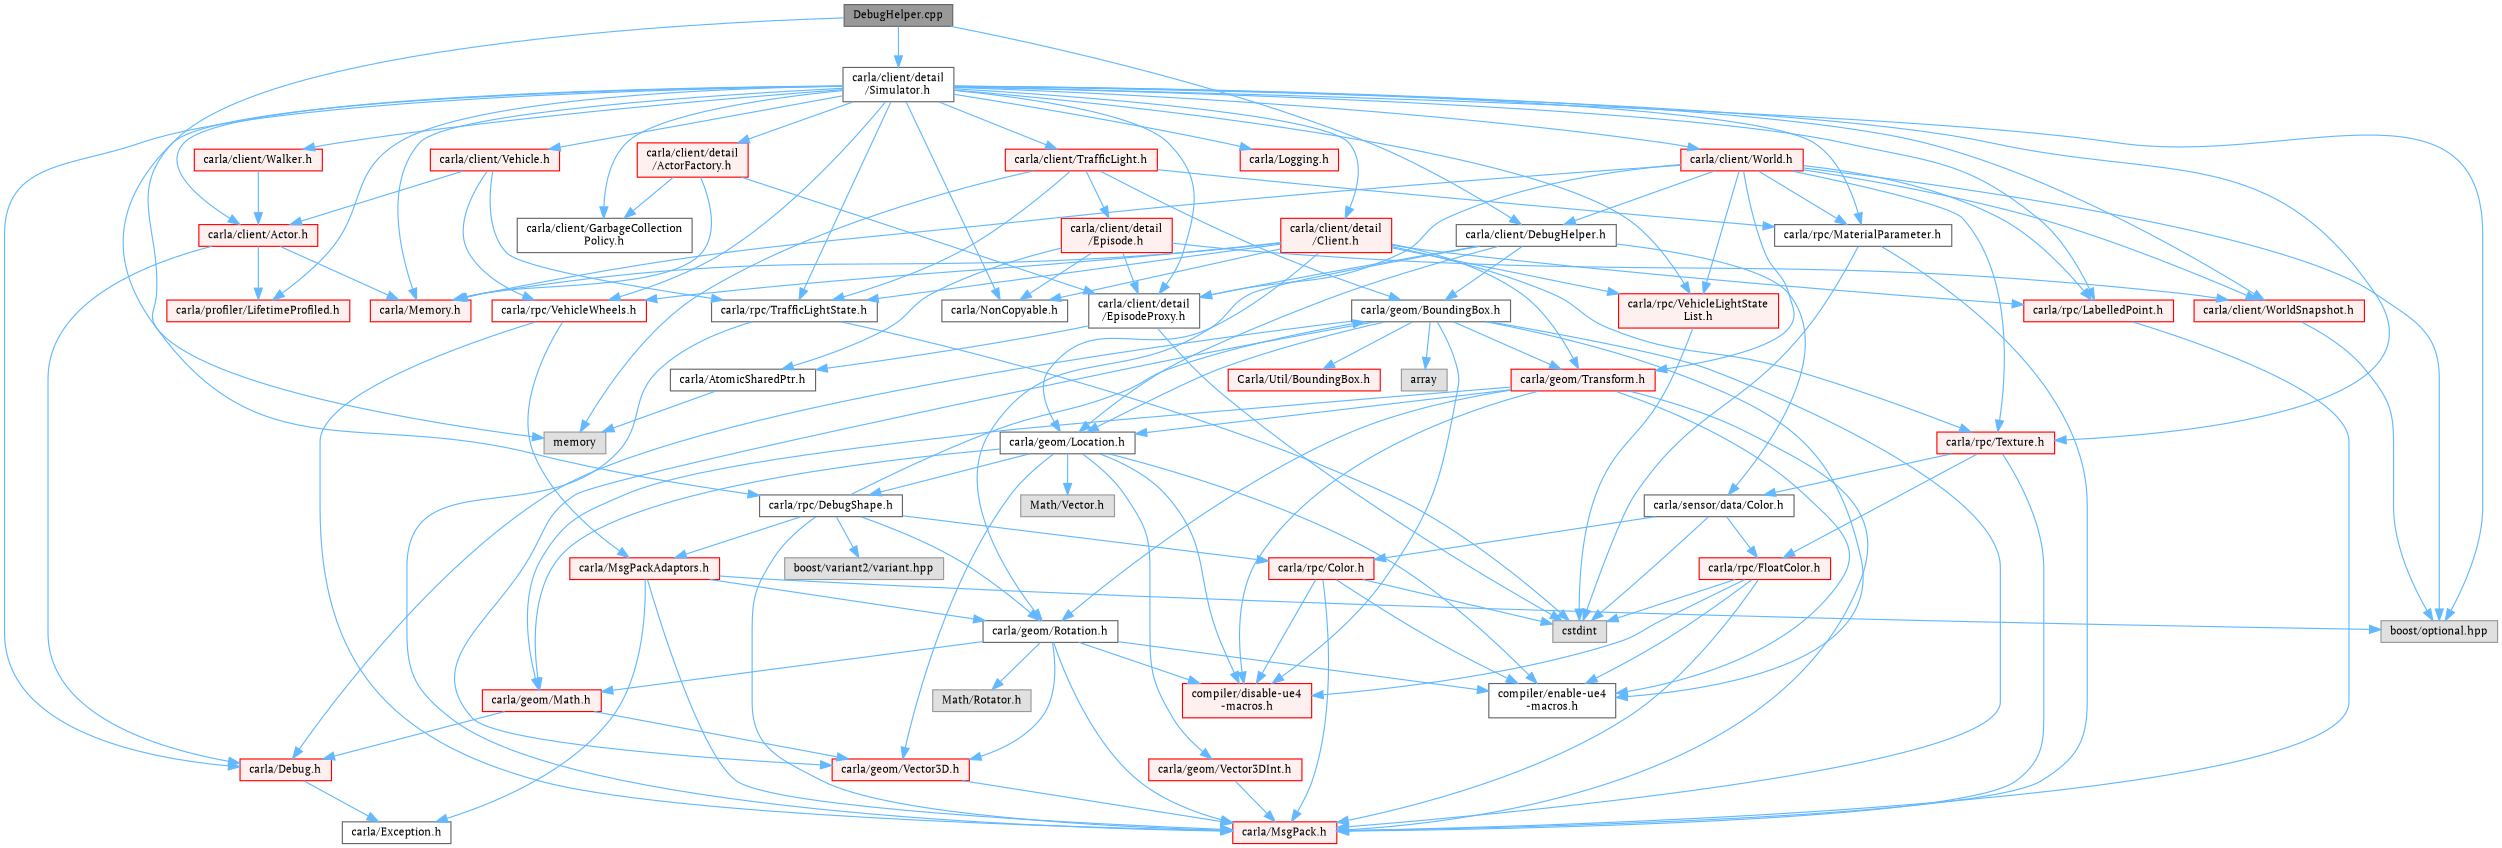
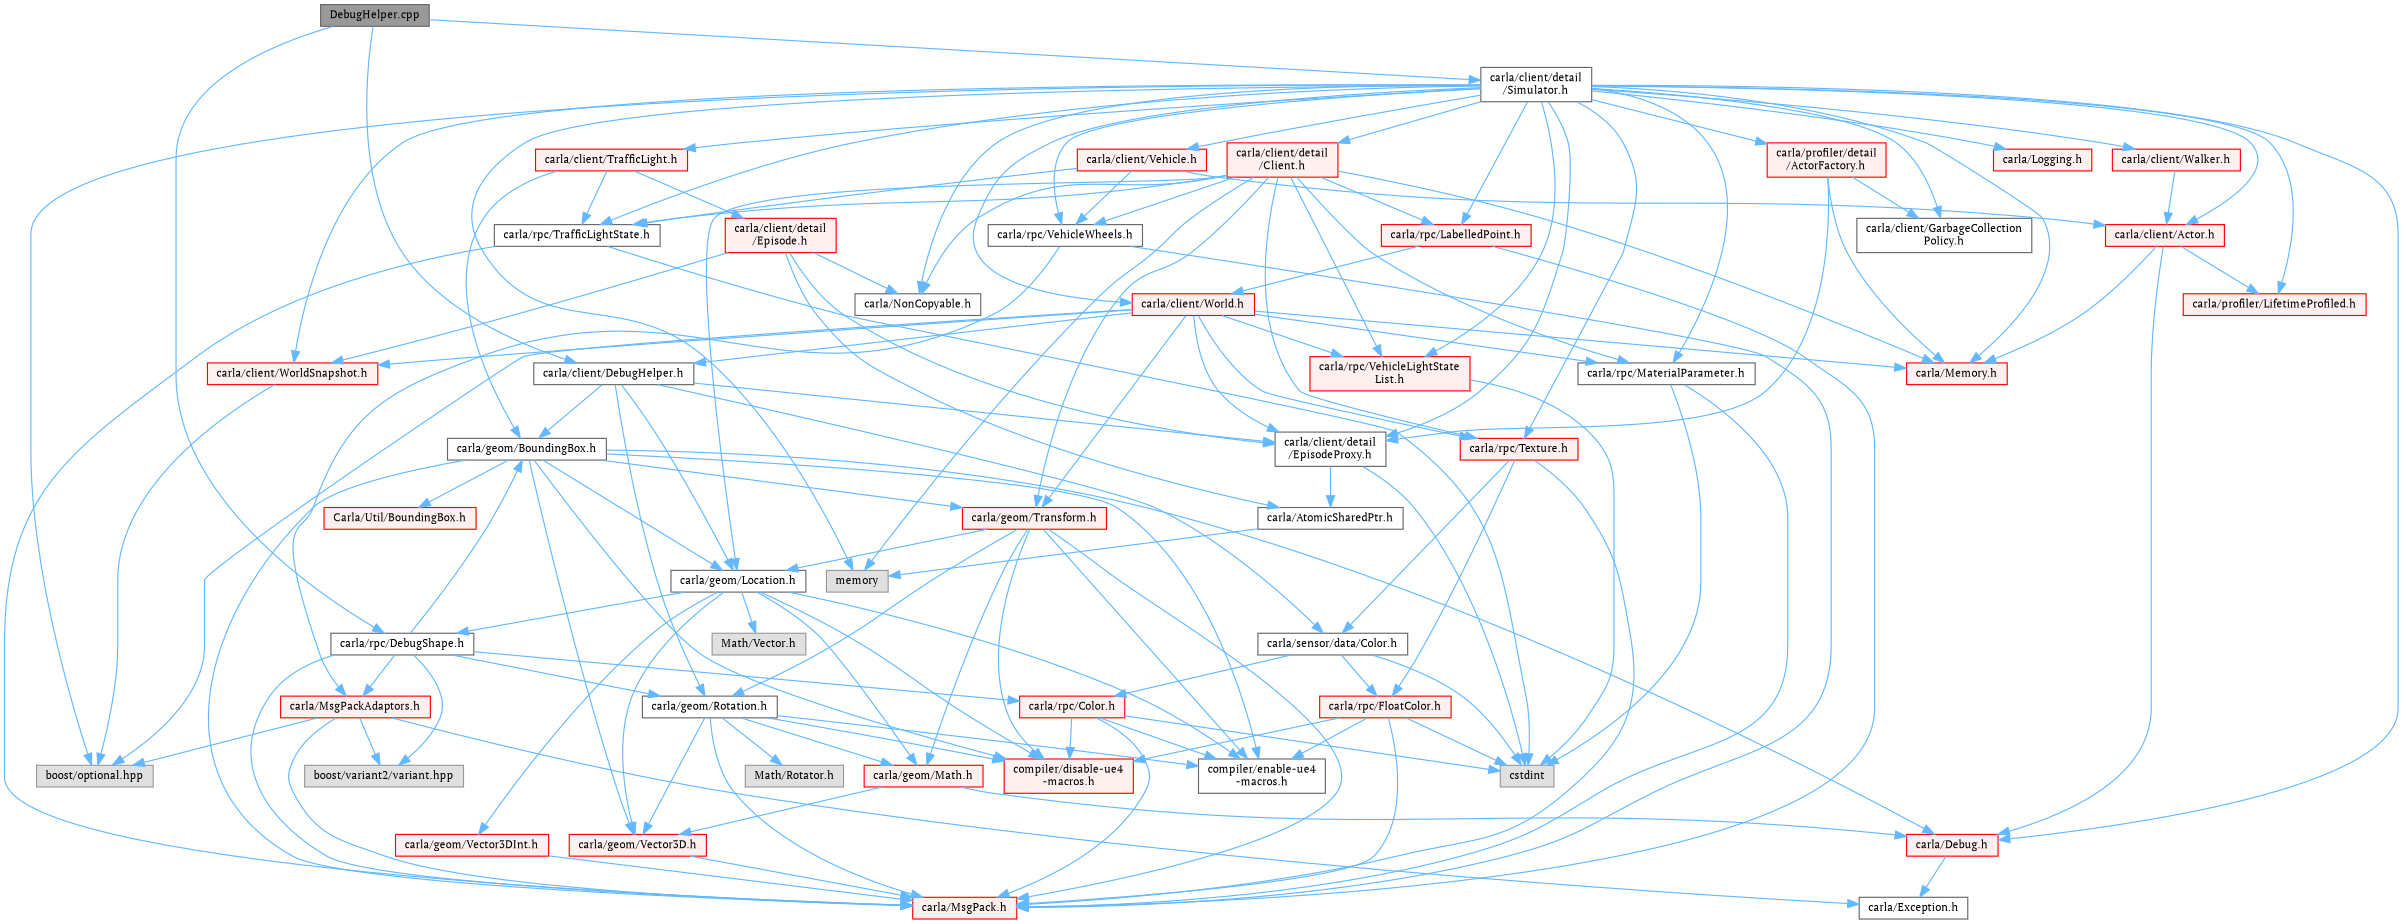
(693, 160) -> (1827, 160)
(1460, 199) -> (1426, 284)
(1994, 215) -> (1344, 265)
(770, 257) -> (1055, 341)
(569, 311) -> (1065, 235)
(1424, 380) -> none
(842, 599) -> (368, 736)
